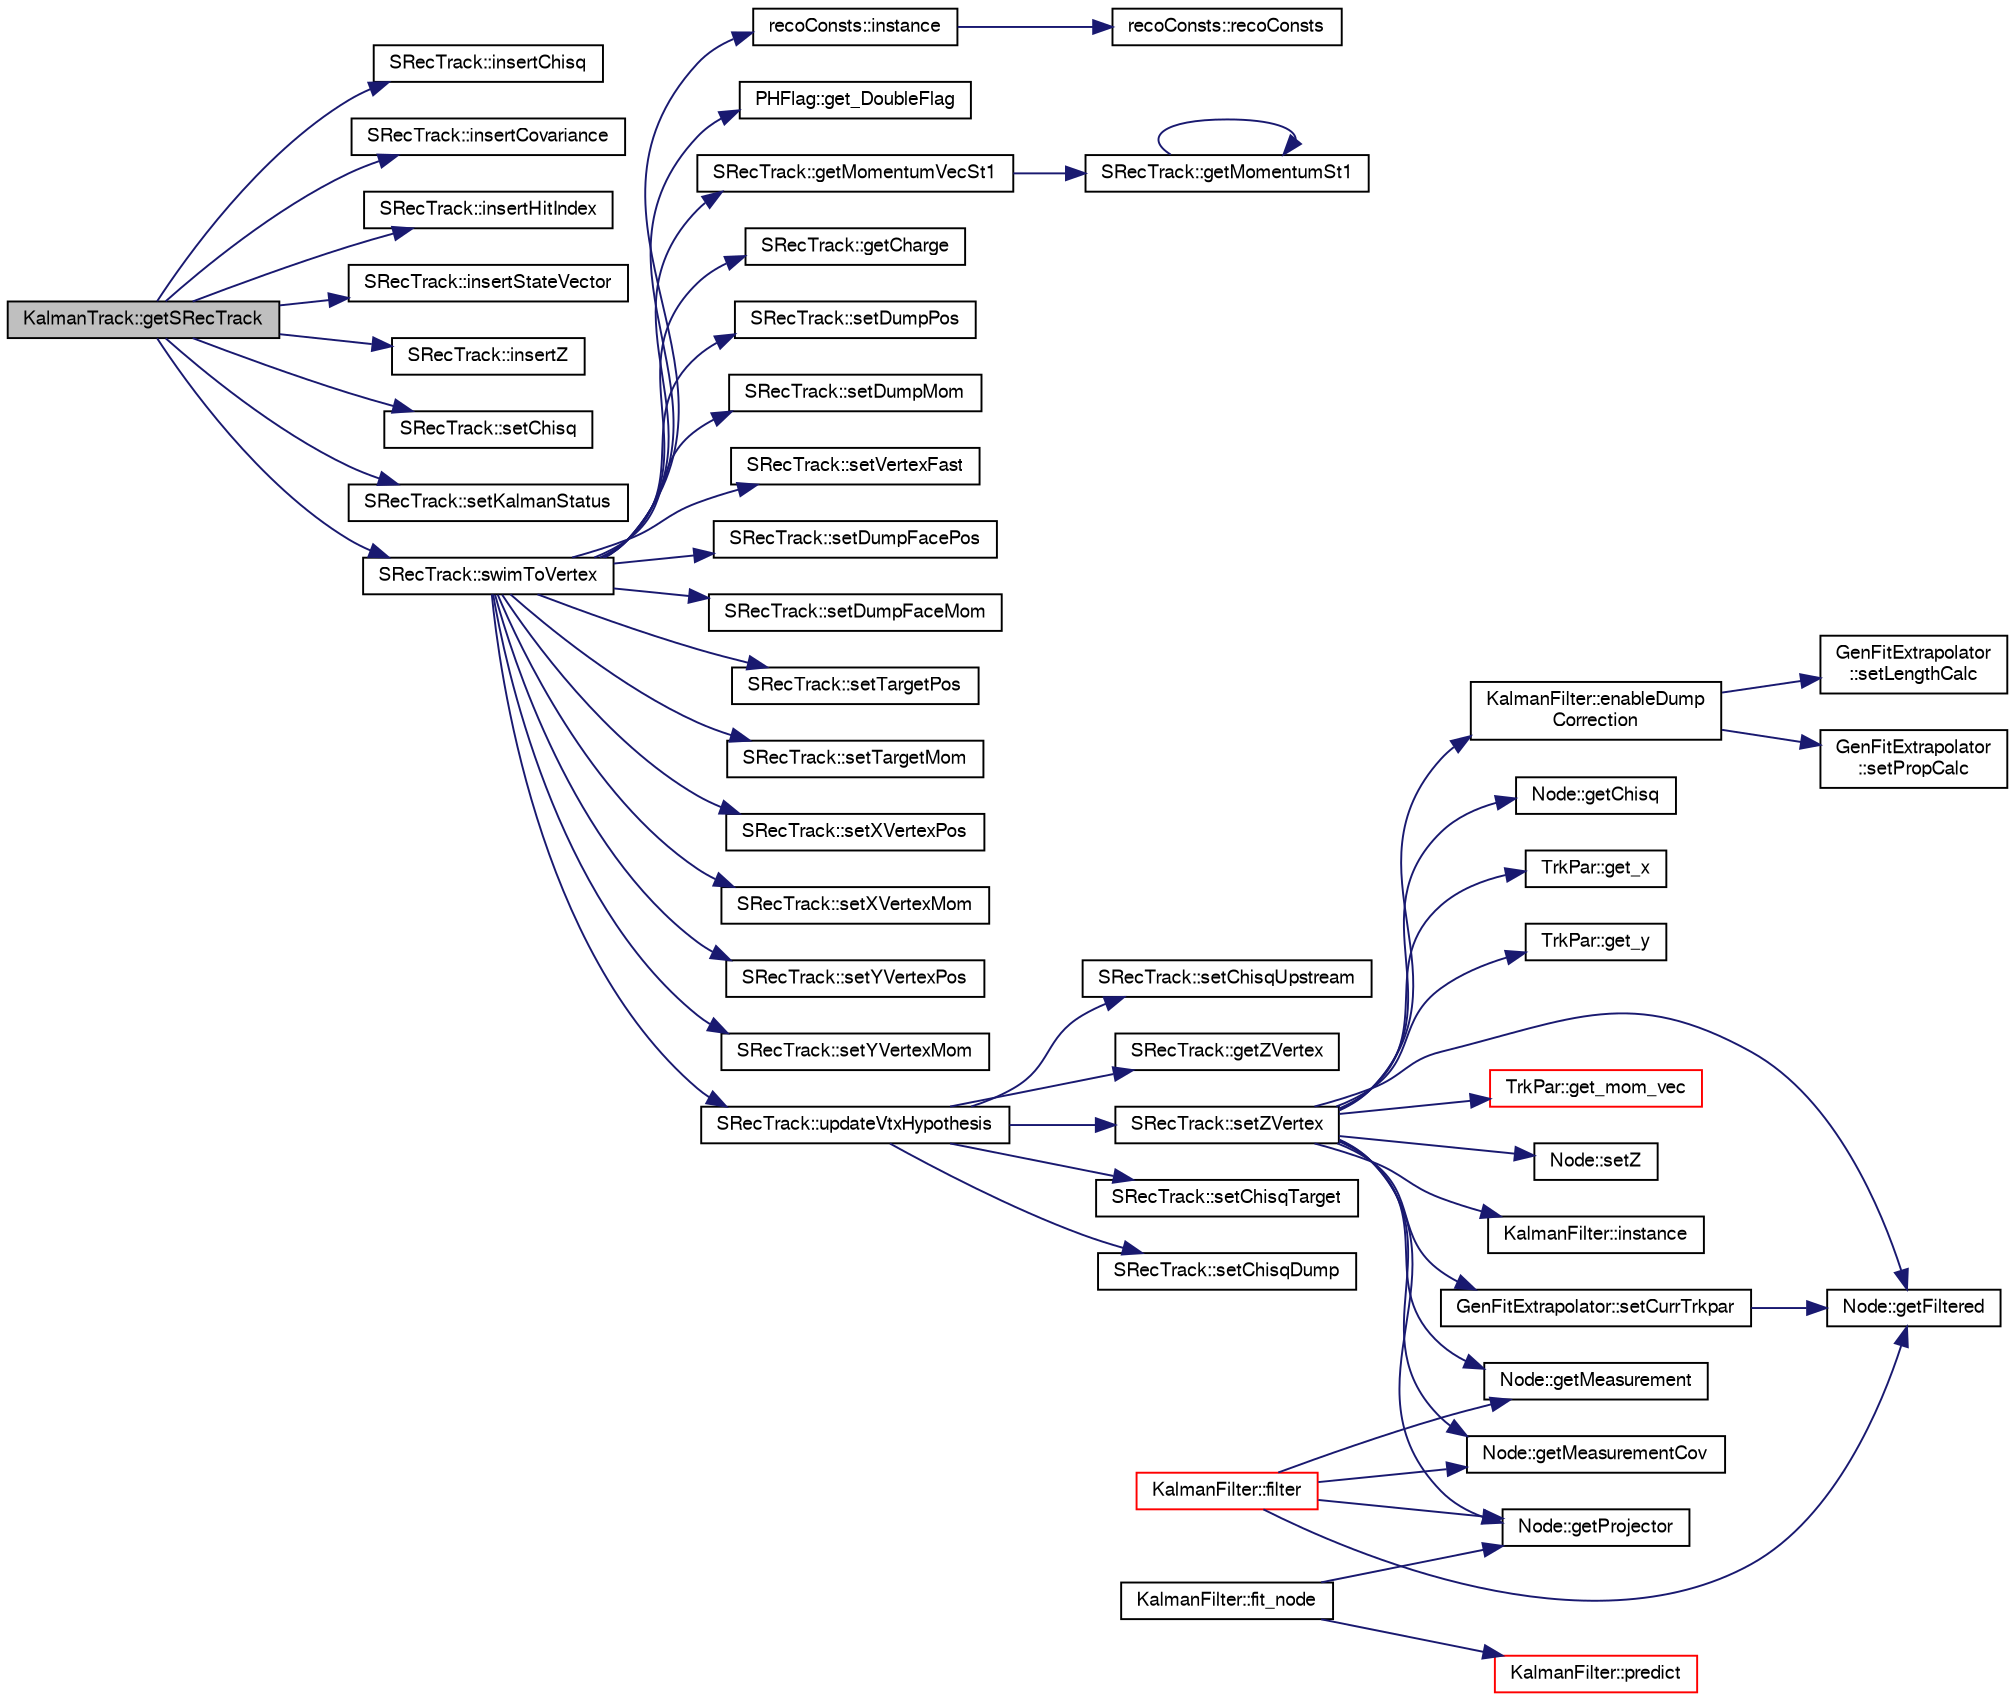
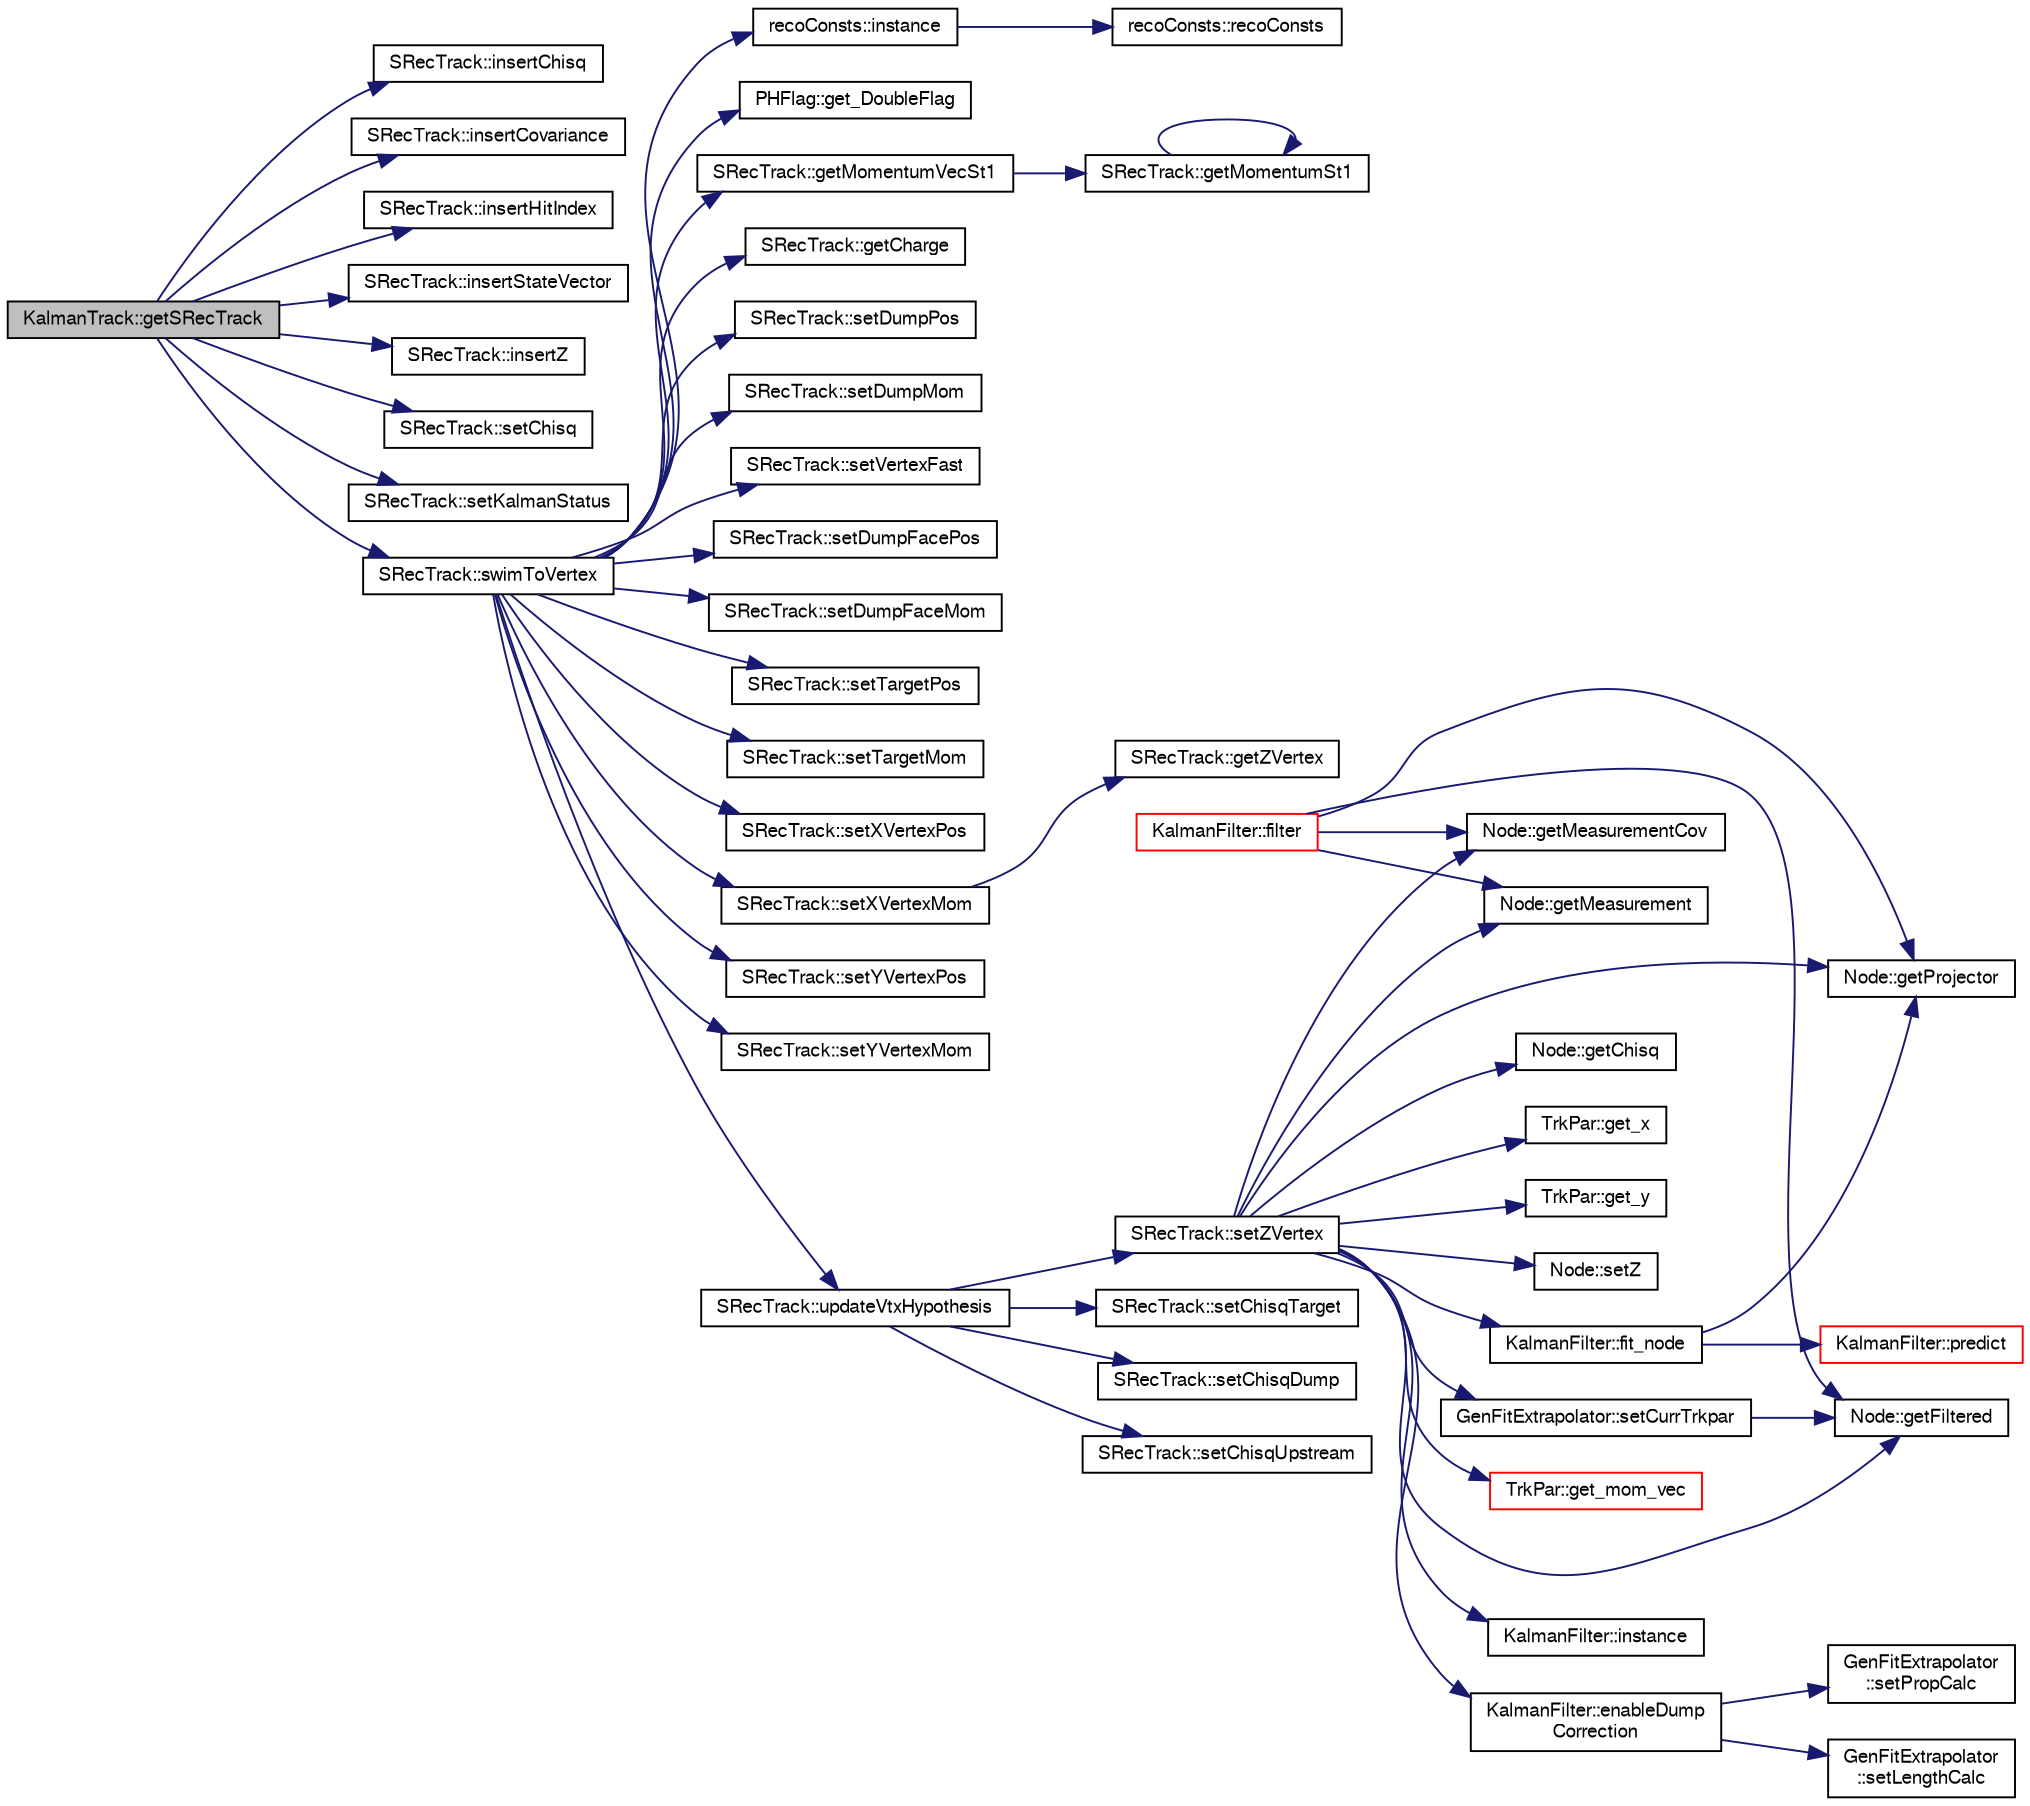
(1032, 1090) -> (1043, 841)
none -> (1403, 1288)
